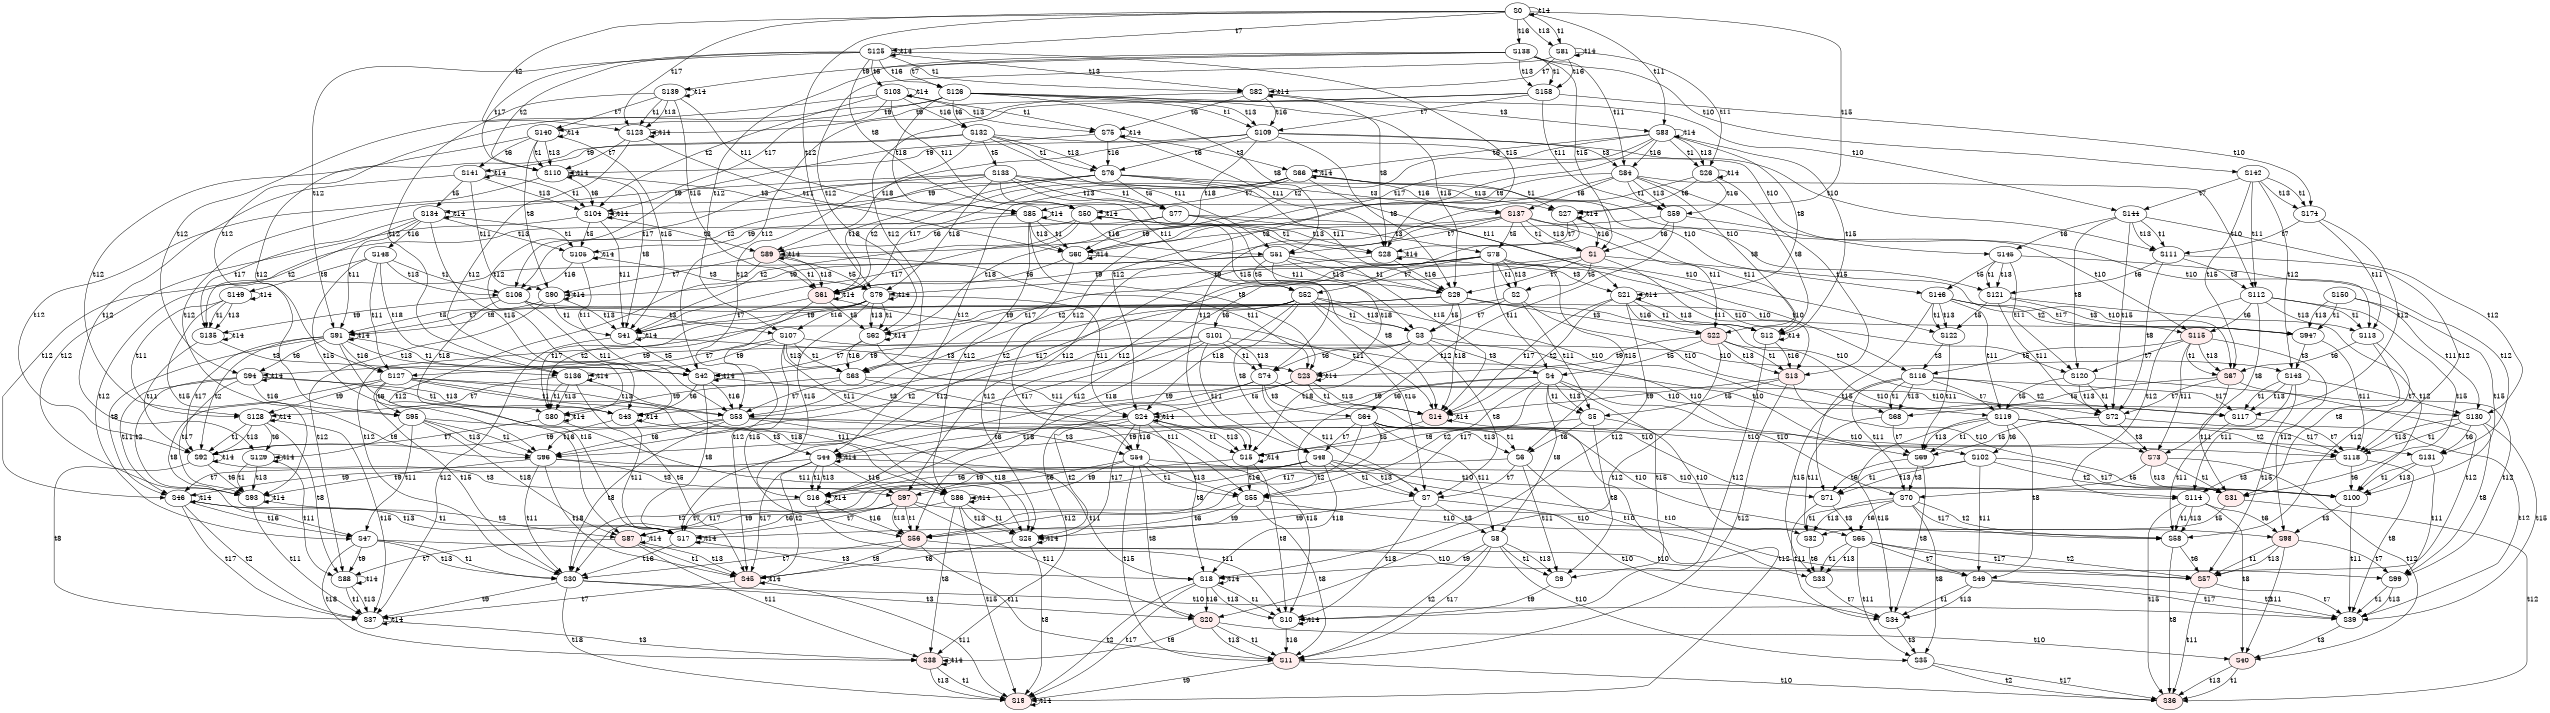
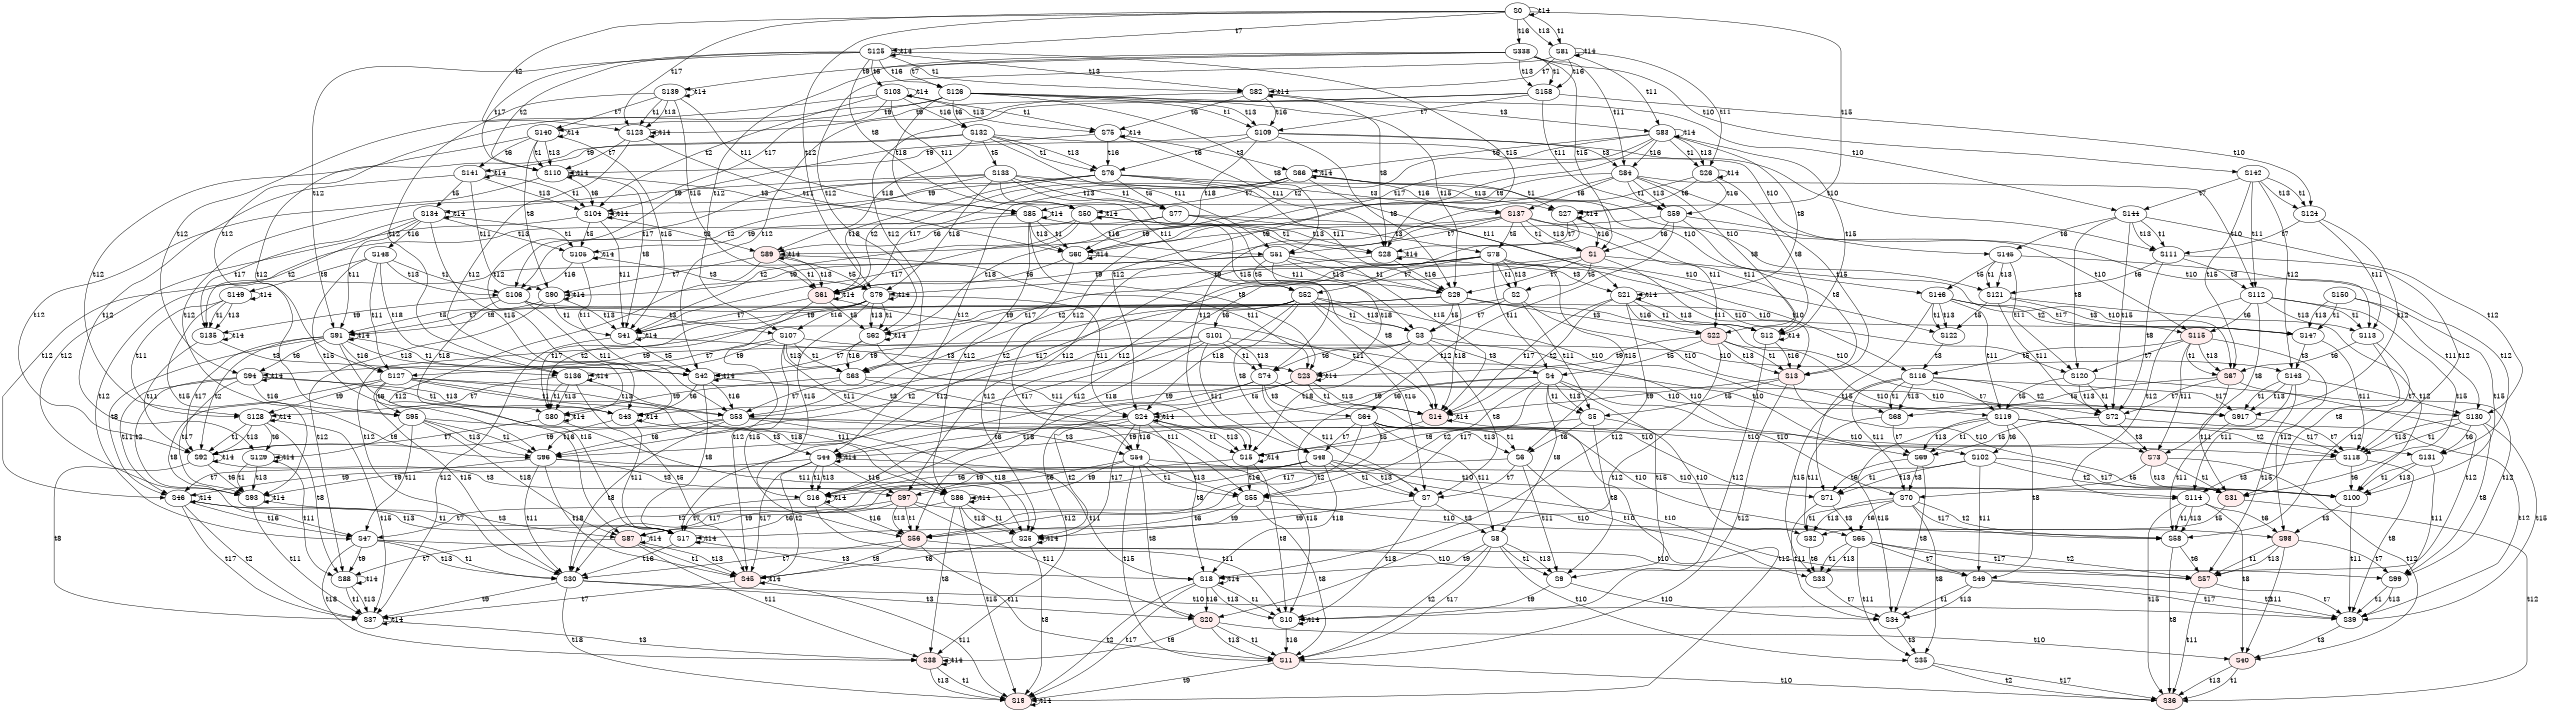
(1618, 44) -> (1624, 78)
(1521, 52) -> (1521, 52)
(937, 172) -> none
(2310, 214) -> (2310, 214)
(1267, 234) -> (1267, 234)
none -> (1798, 284)
(2308, 336) -> (2308, 336)
(1945, 397) -> none
(2240, 417) -> (2240, 417)
(803, 524) -> (635, 507)
(1649, 574) -> (1721, 611)
